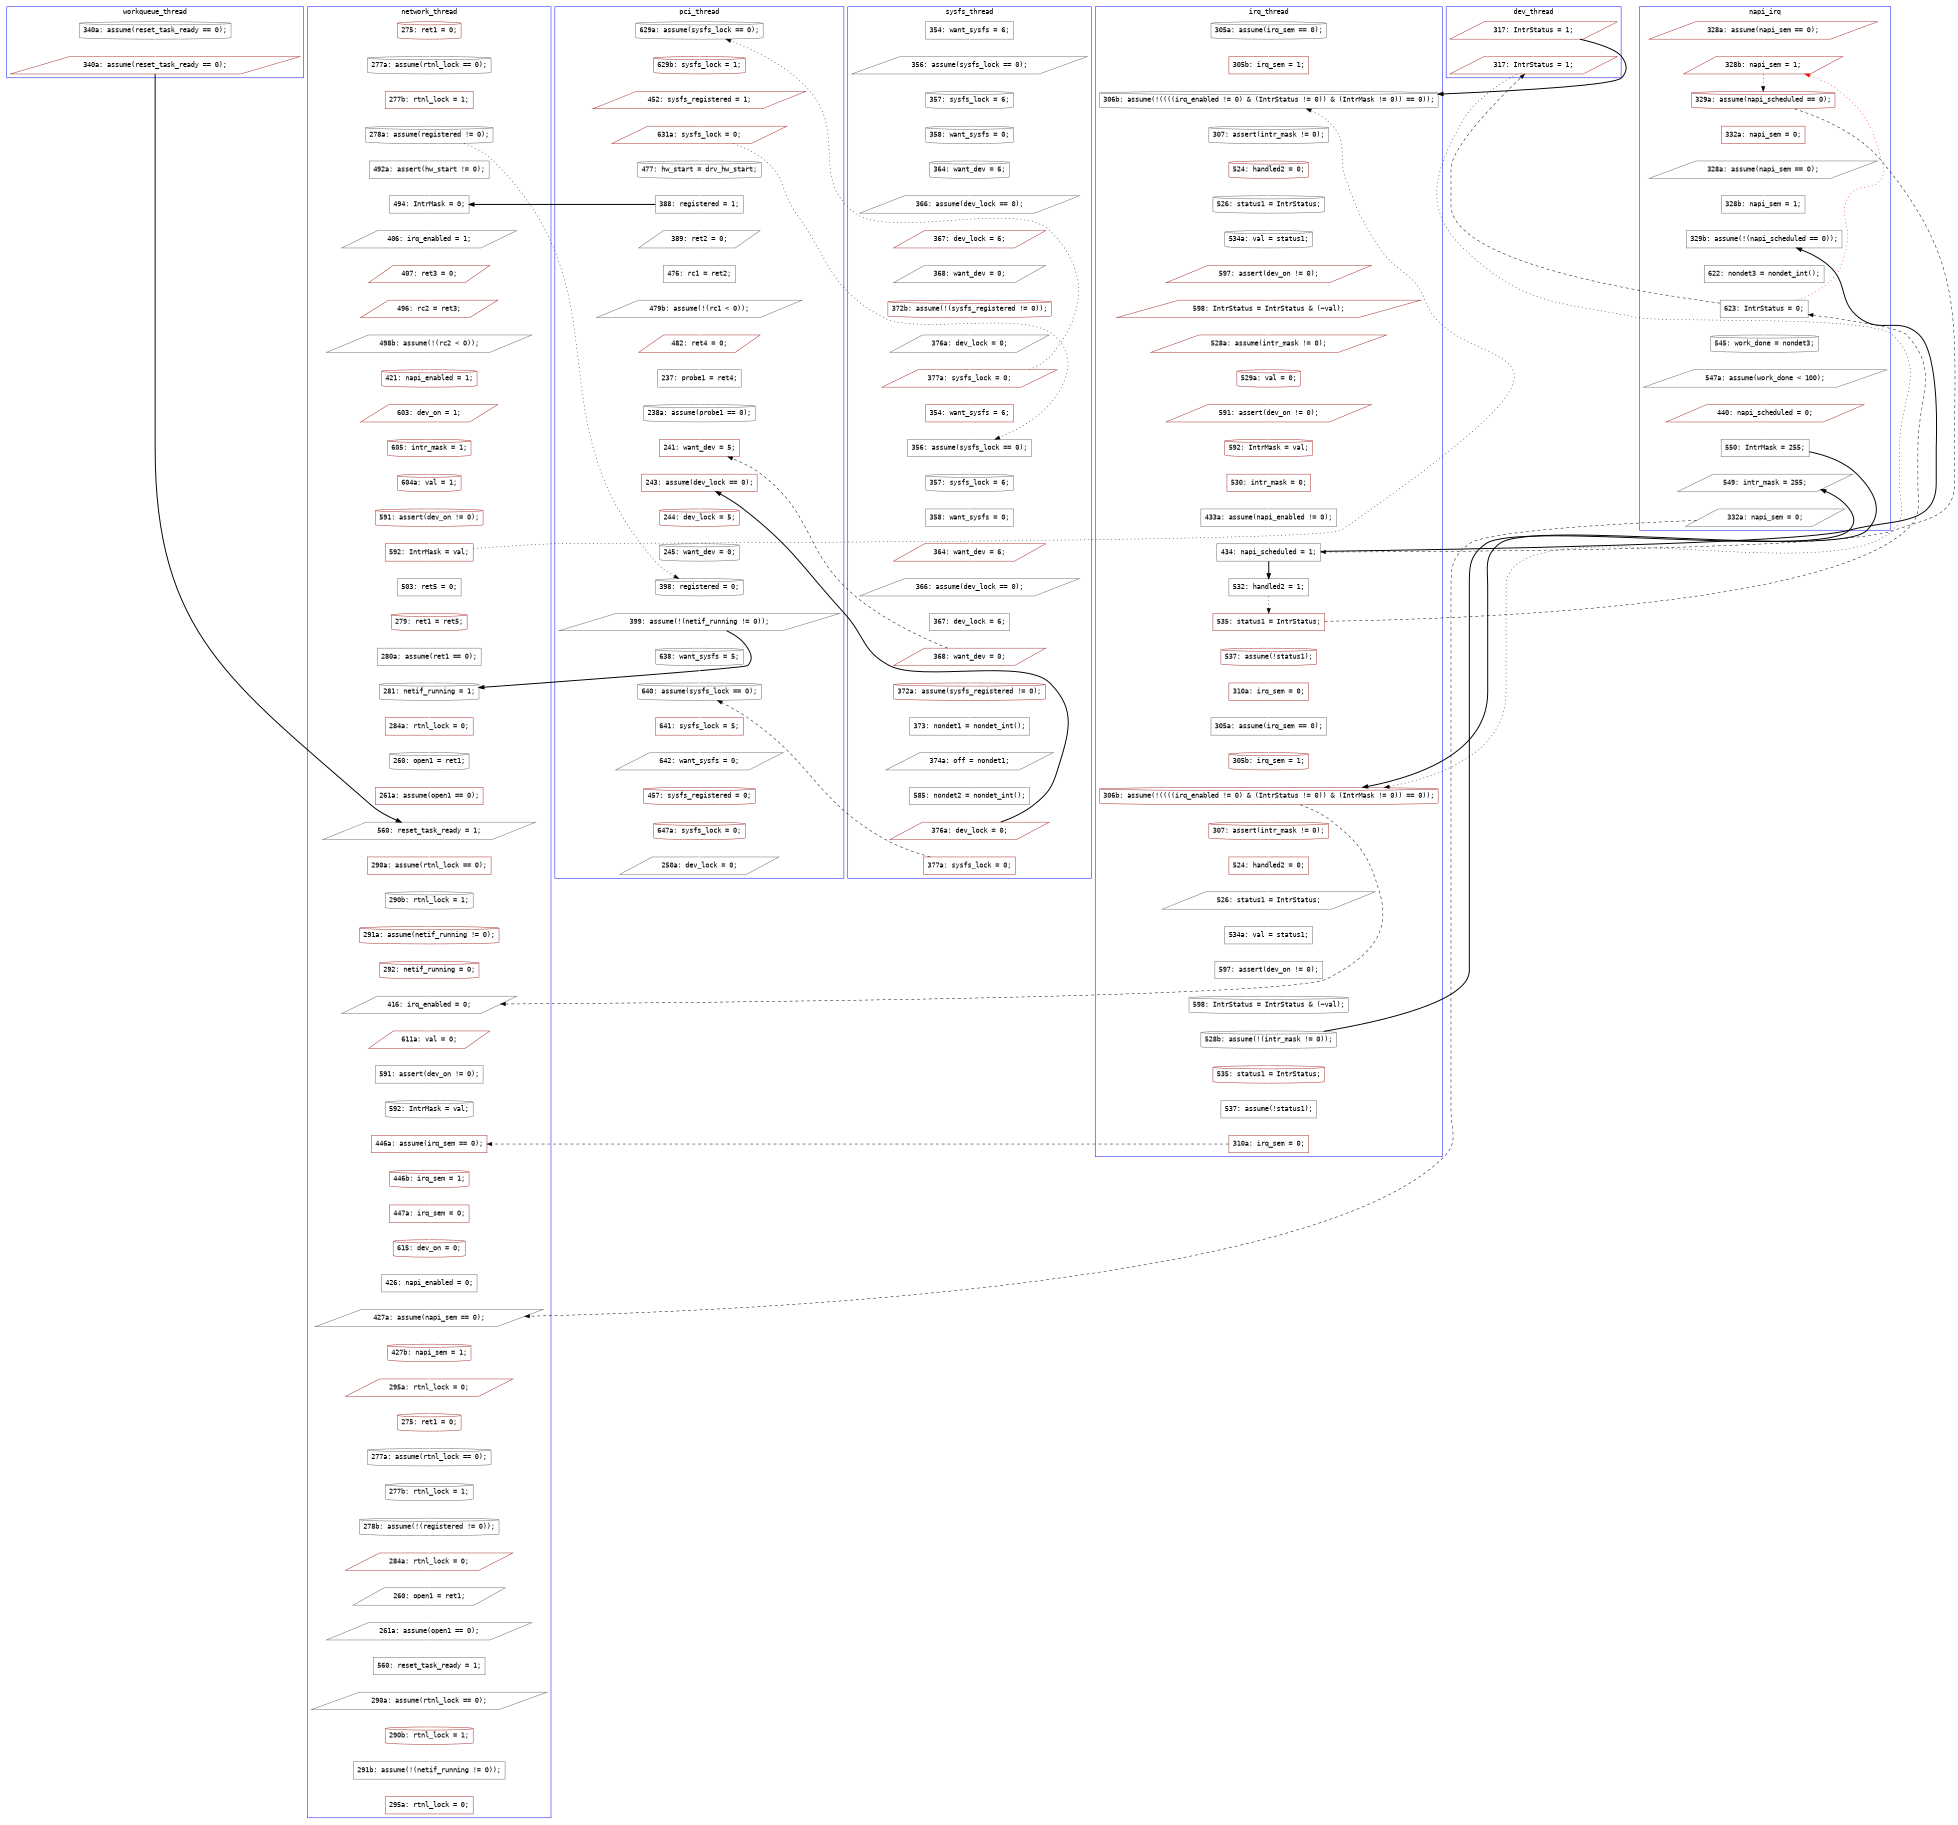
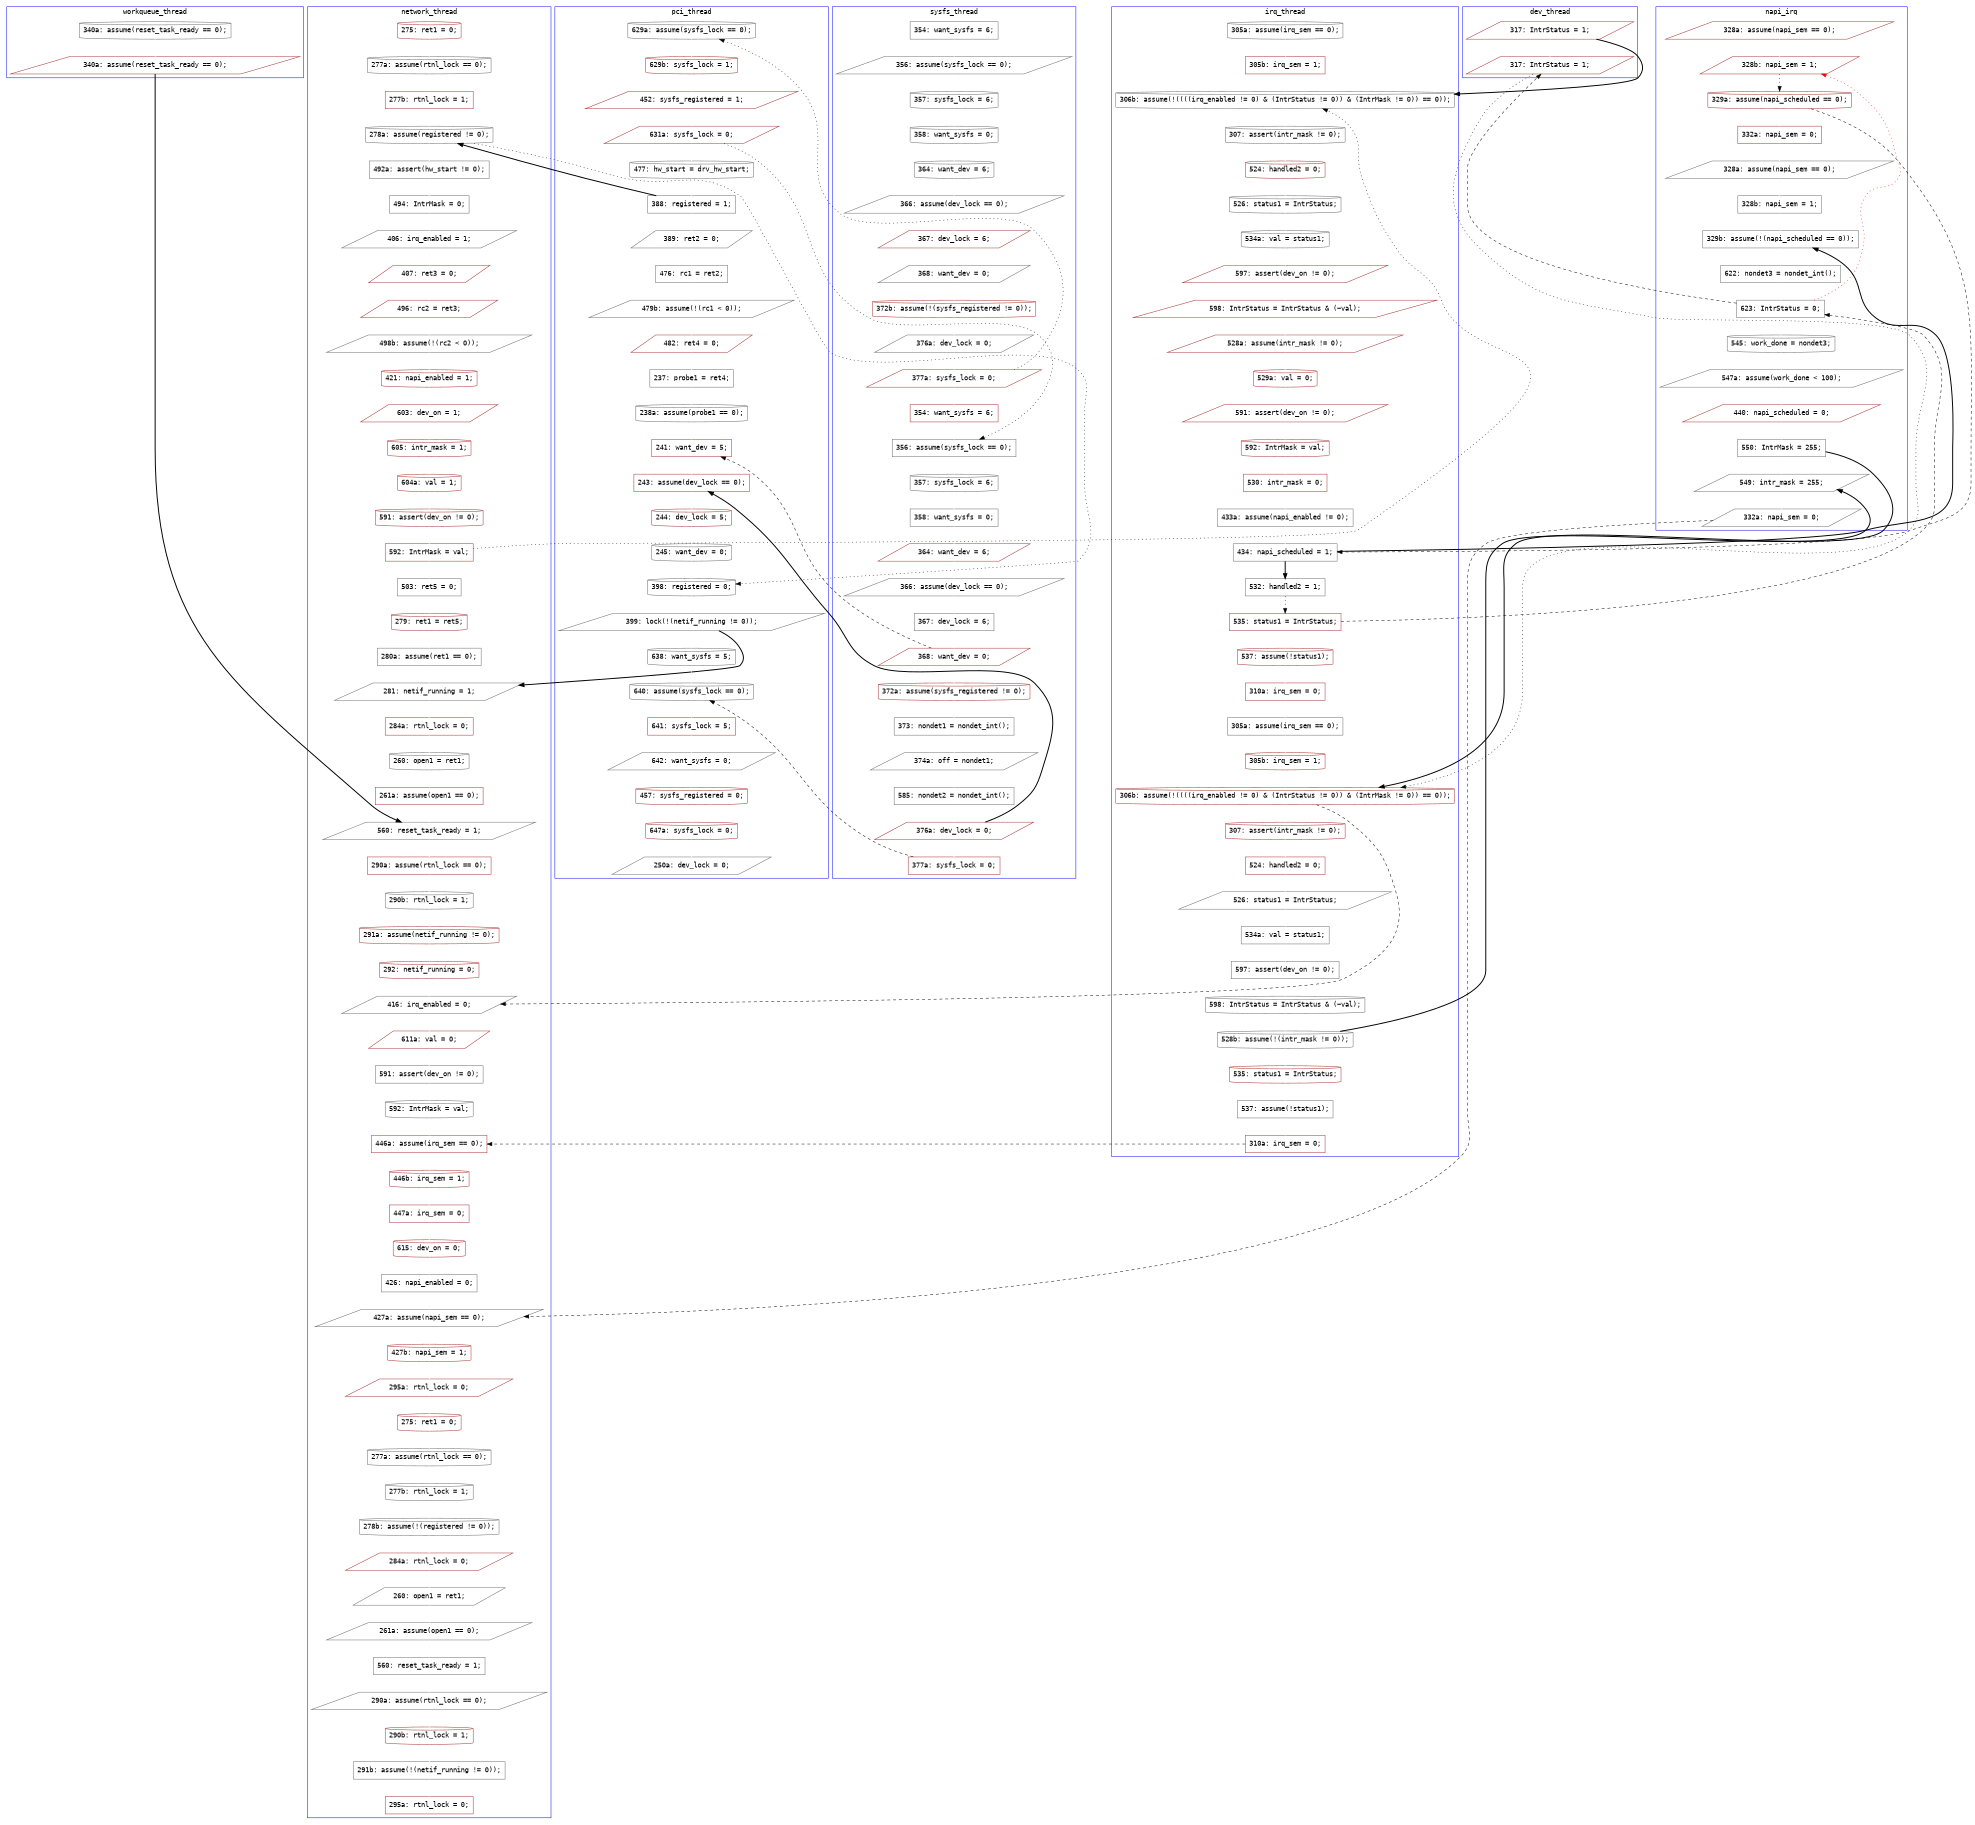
(565, 204) -> (559, 171)
(699, 622) -> (692, 622)
(429, 692) -> (429, 692)
